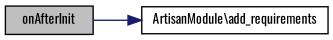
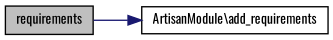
(49, 20) -> (49, 20)
